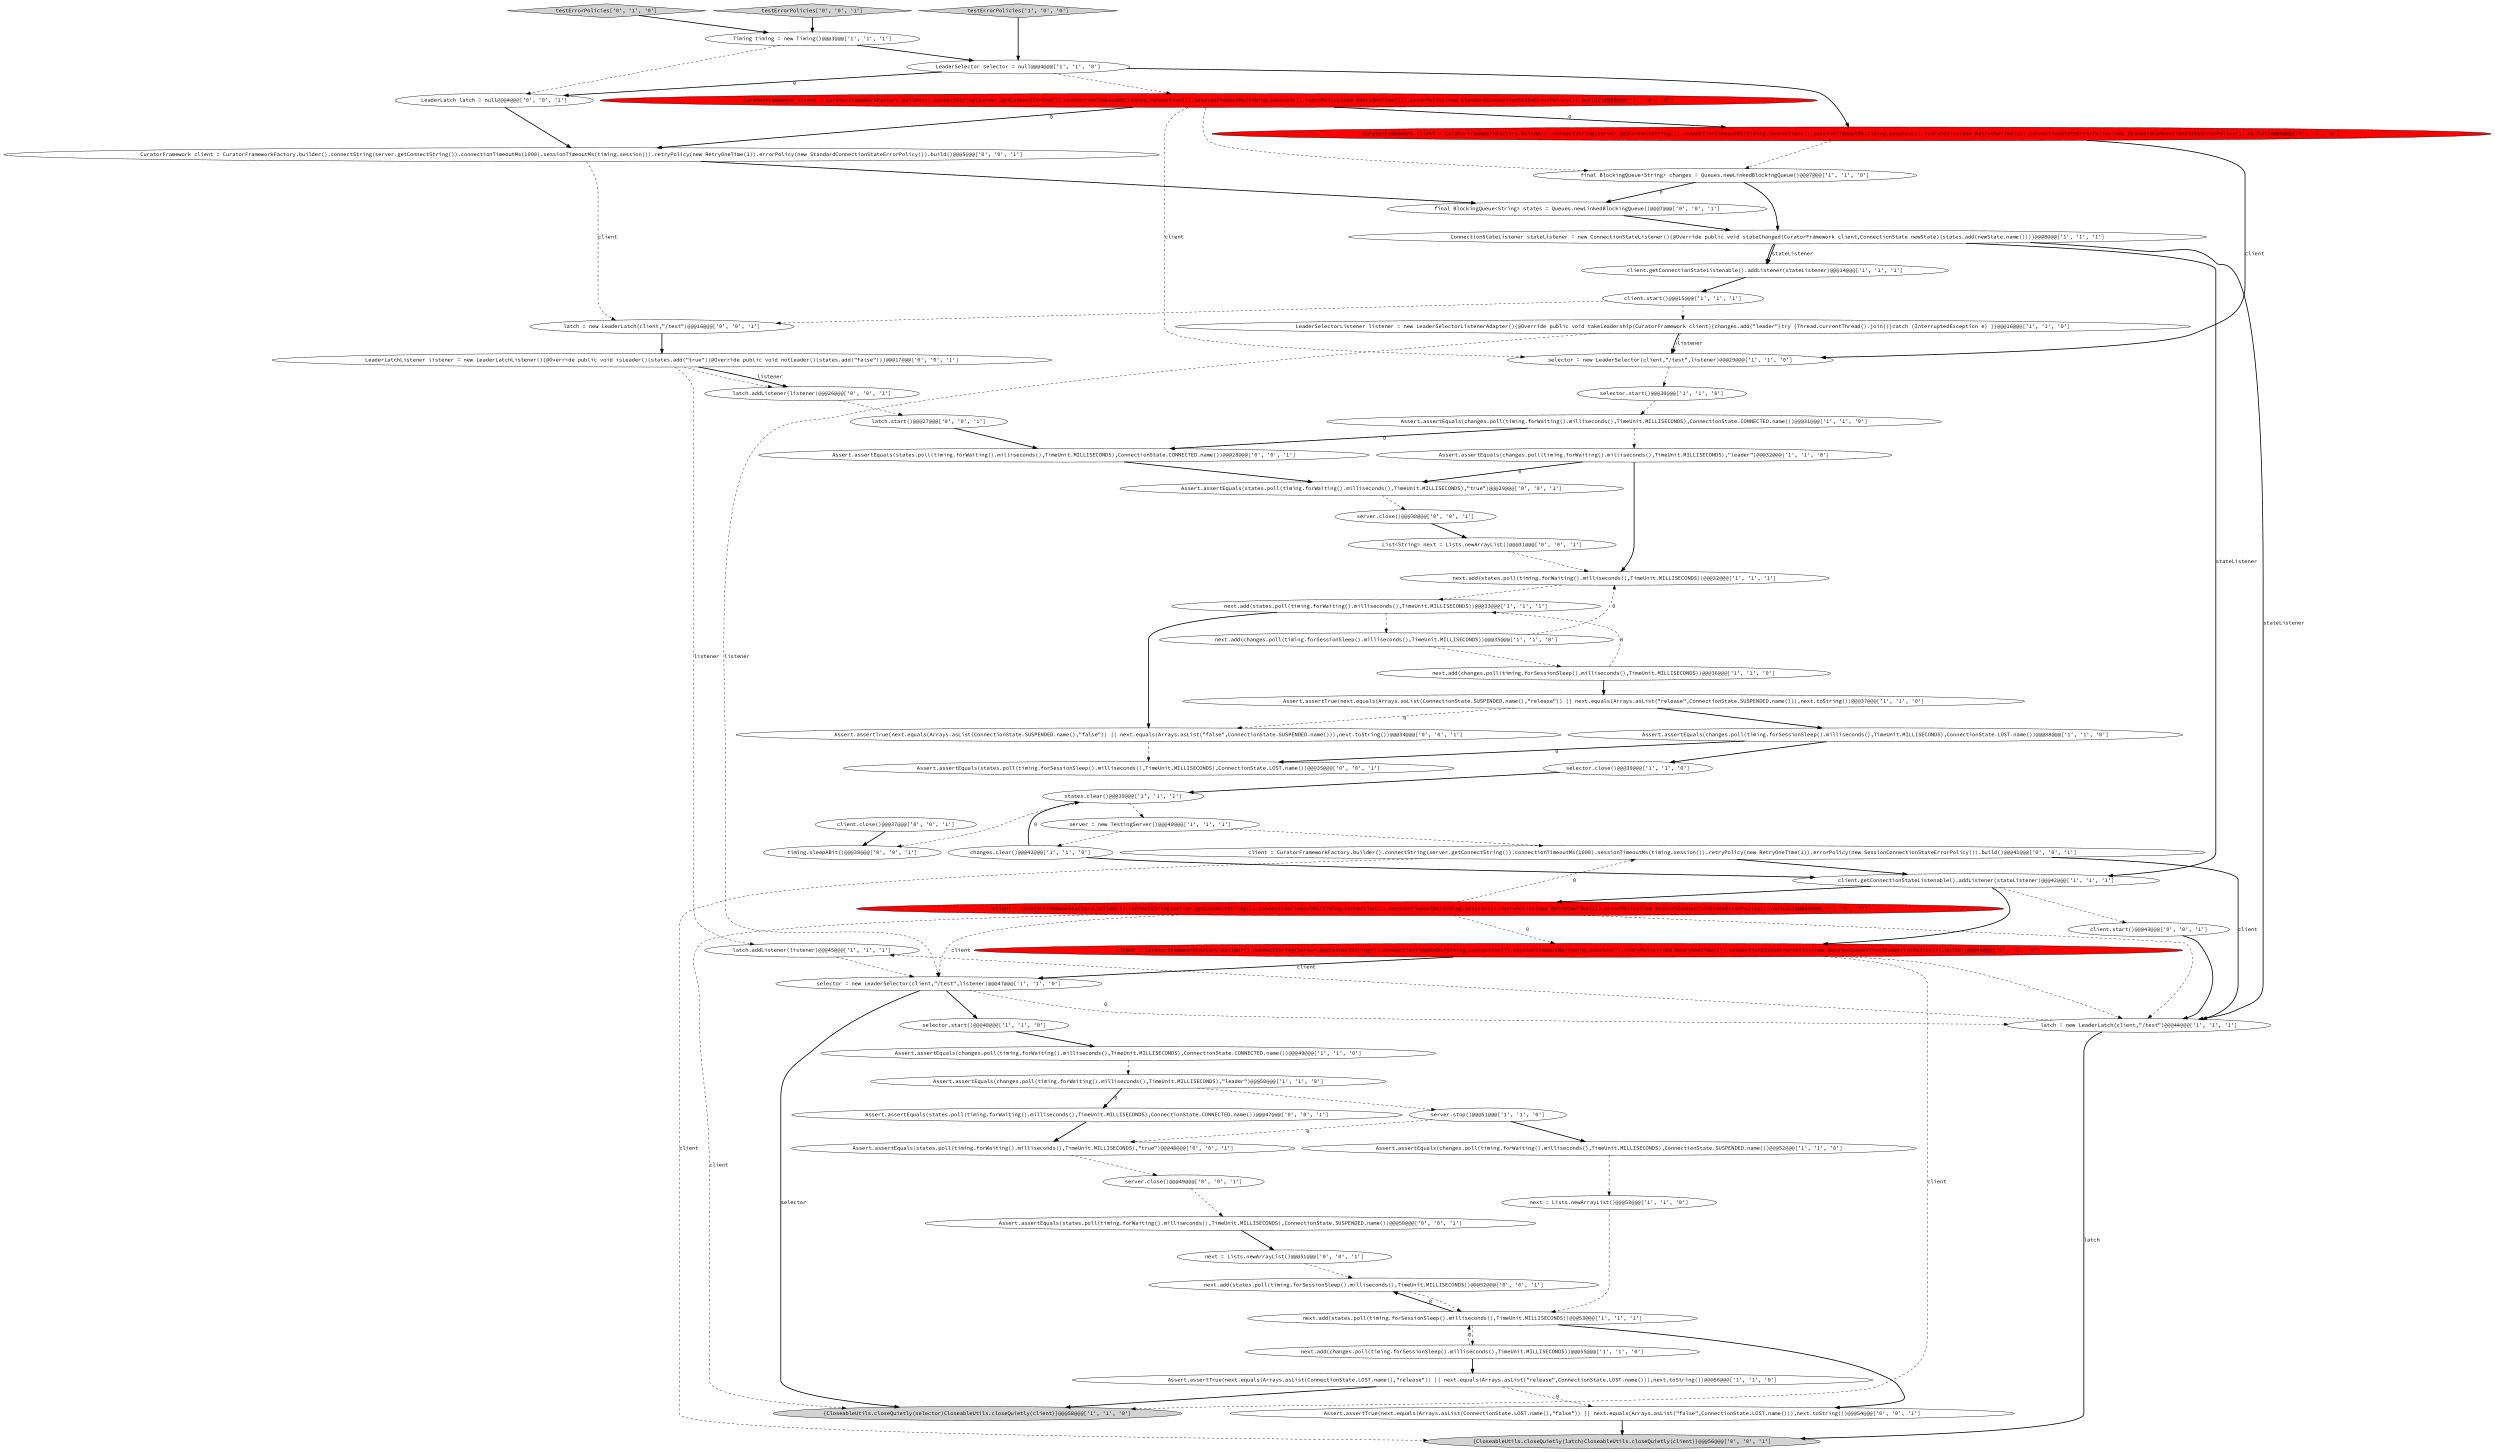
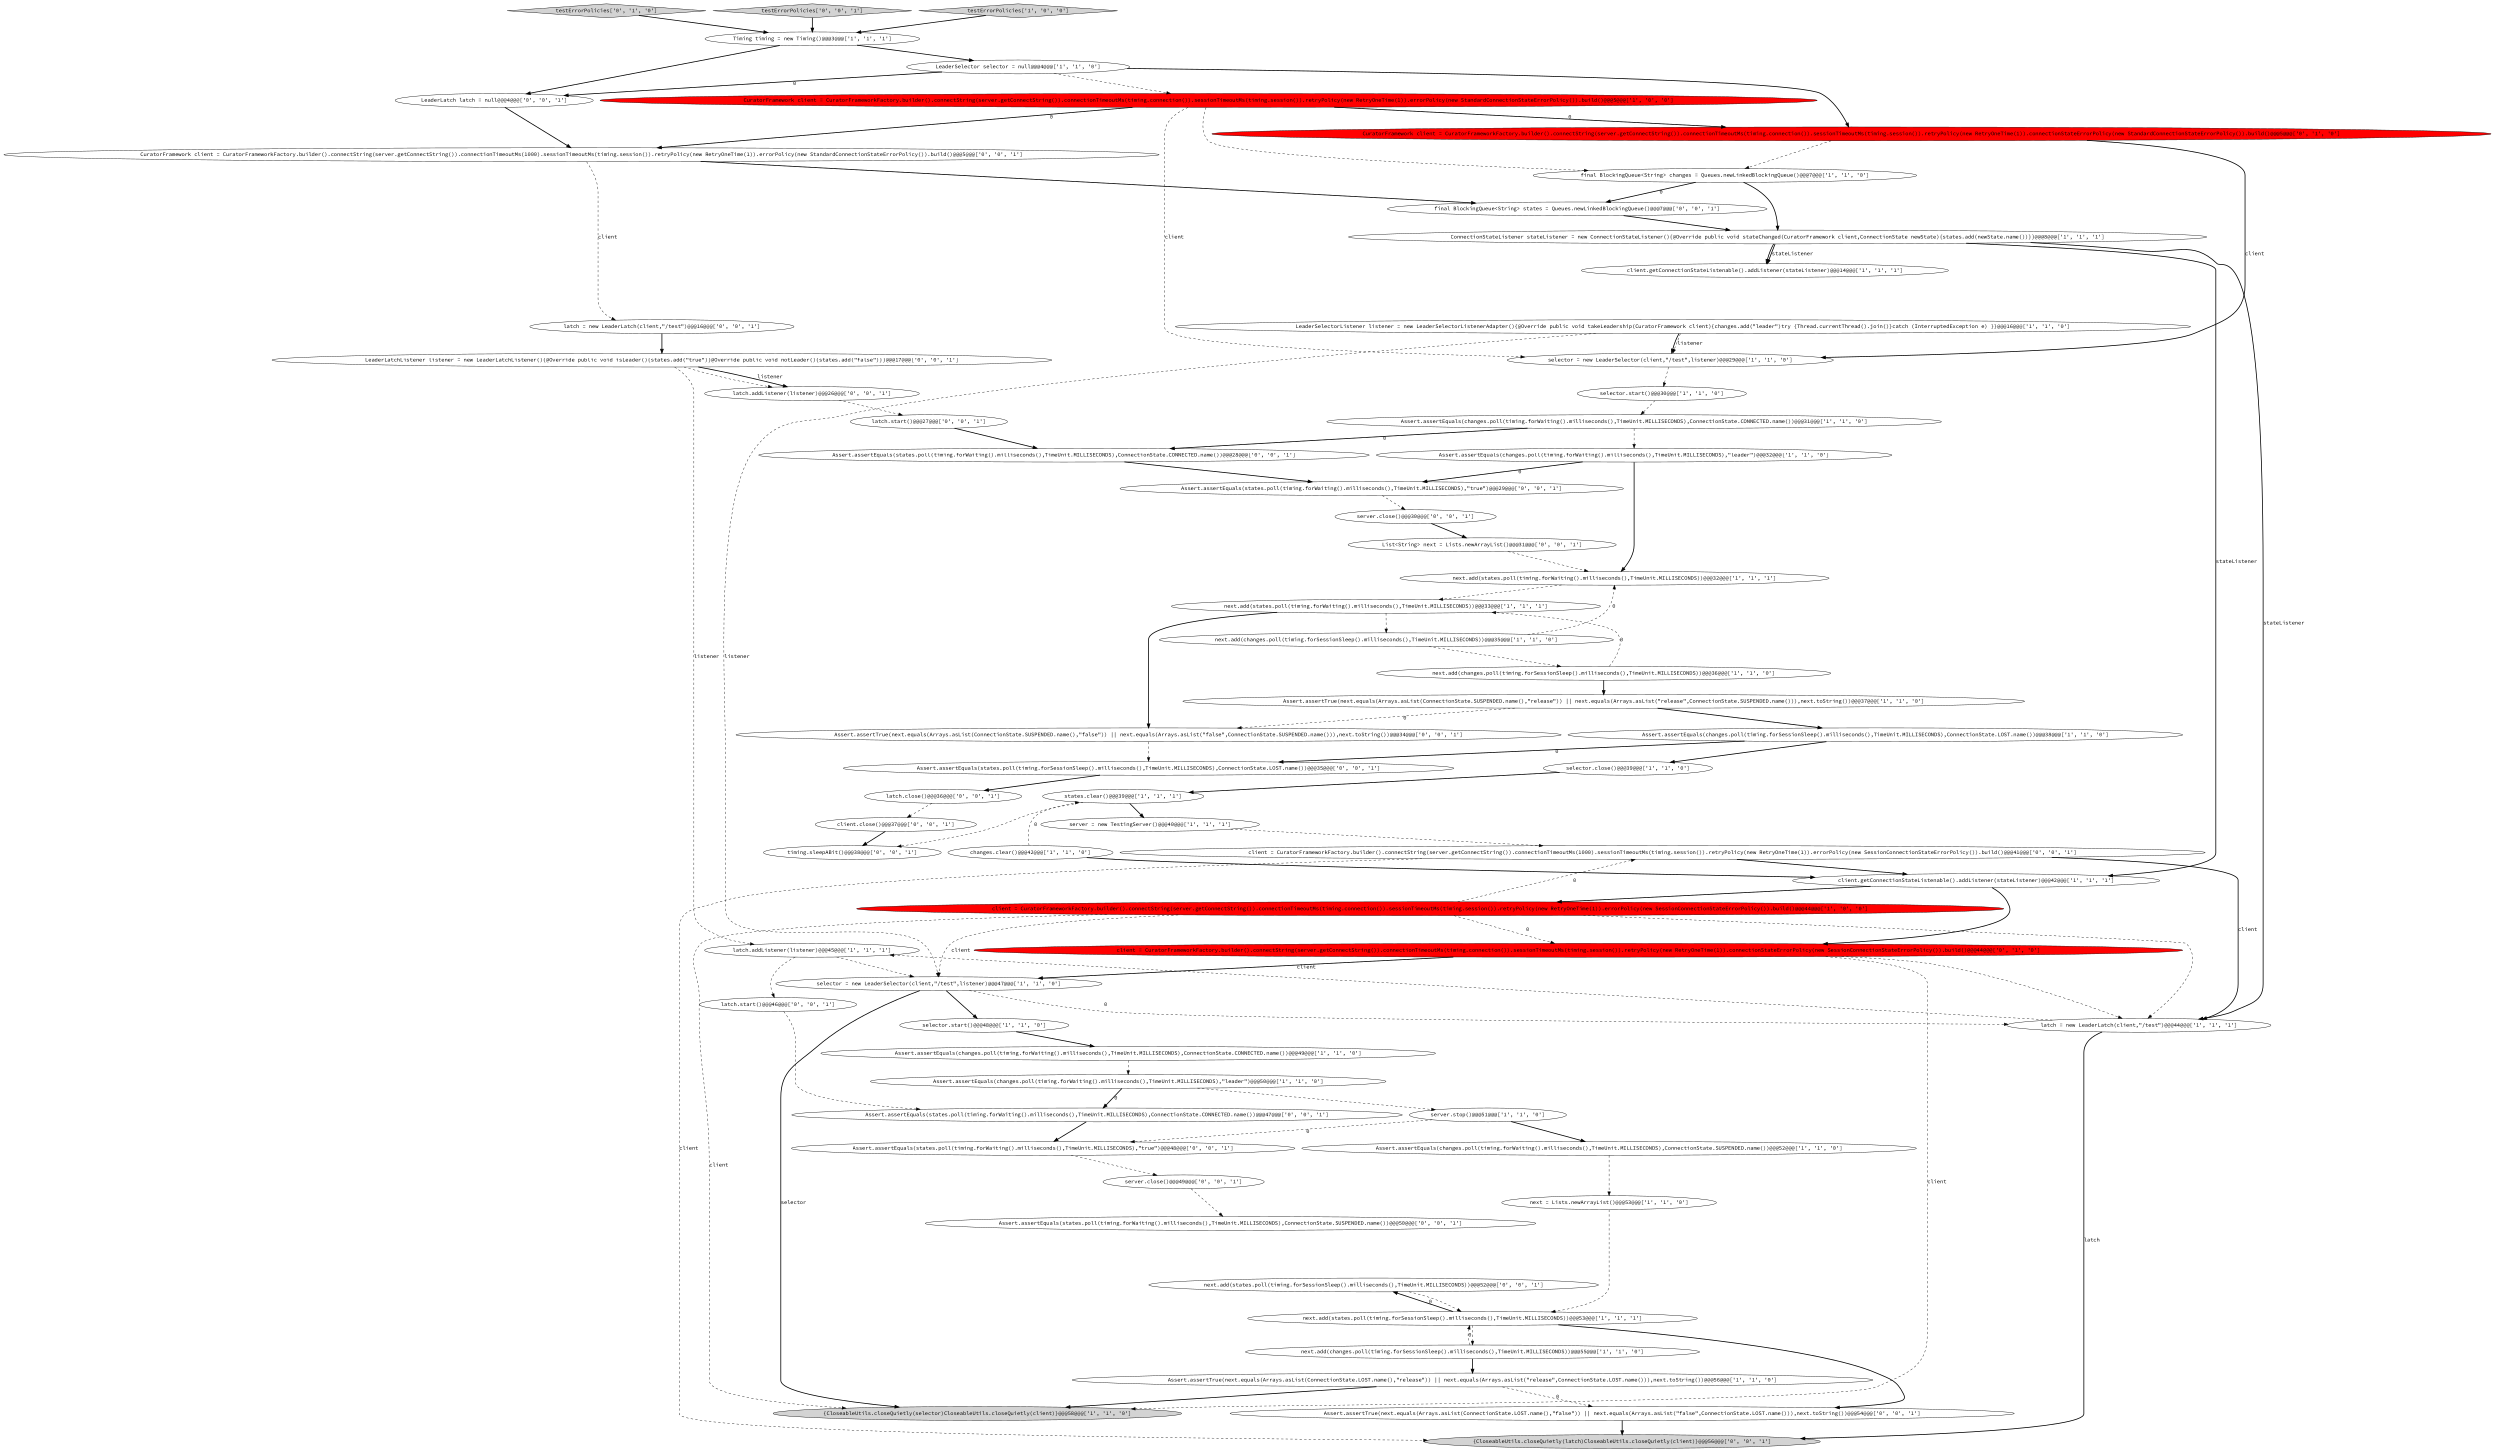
(1018, 37) -> (923, 24)
(655, 69) -> (655, 69)
(1683, 299) -> none
none -> (943, 796)
(1135, 809) -> (1135, 809)
(1037, 815) -> (1037, 815)
(1092, 838) -> none
(2149, 929) -> none
none -> (778, 1005)
(1284, 1257) -> none
